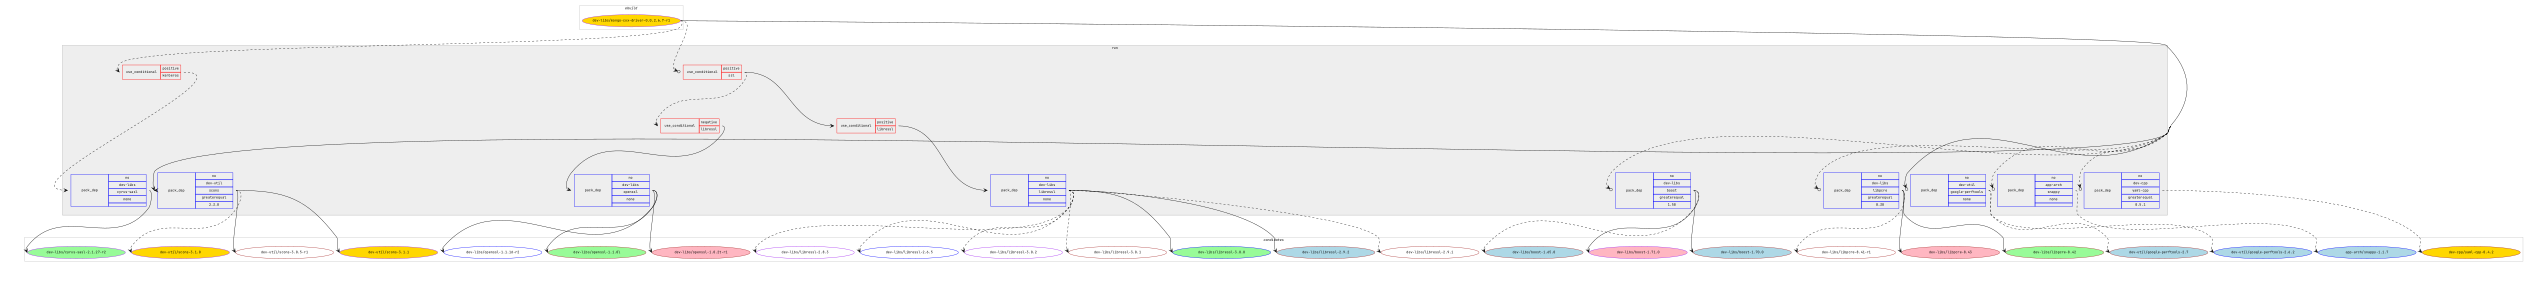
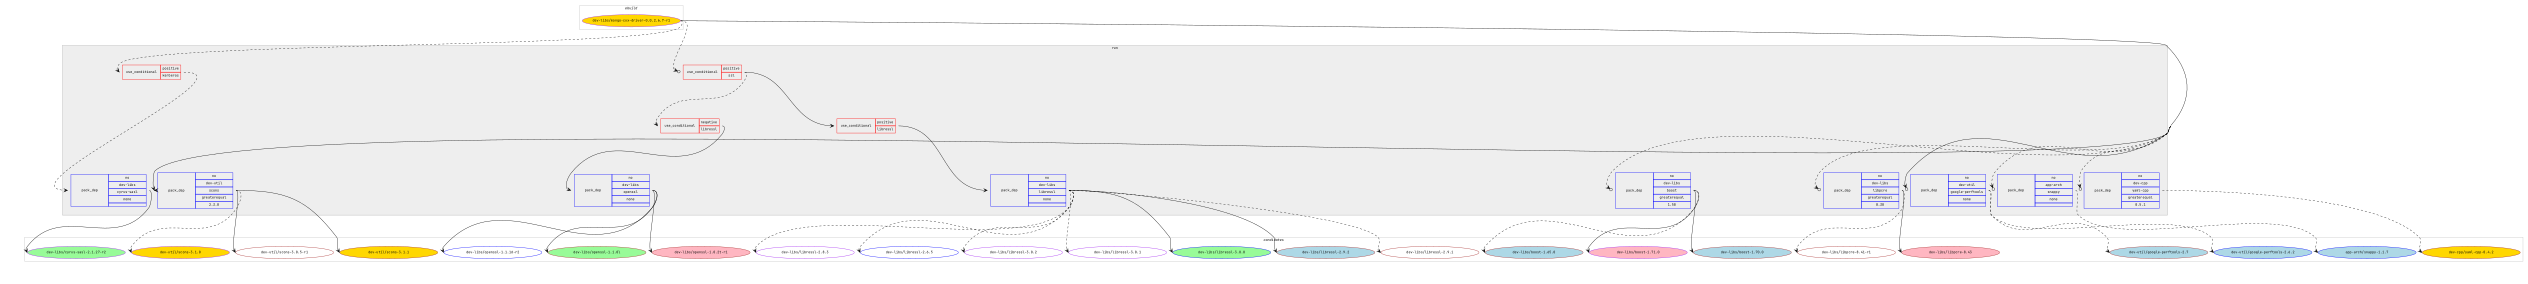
(389, 252) -> (389, 252)
(1118, 252) -> (1118, 252)
(2055, 252) -> none
